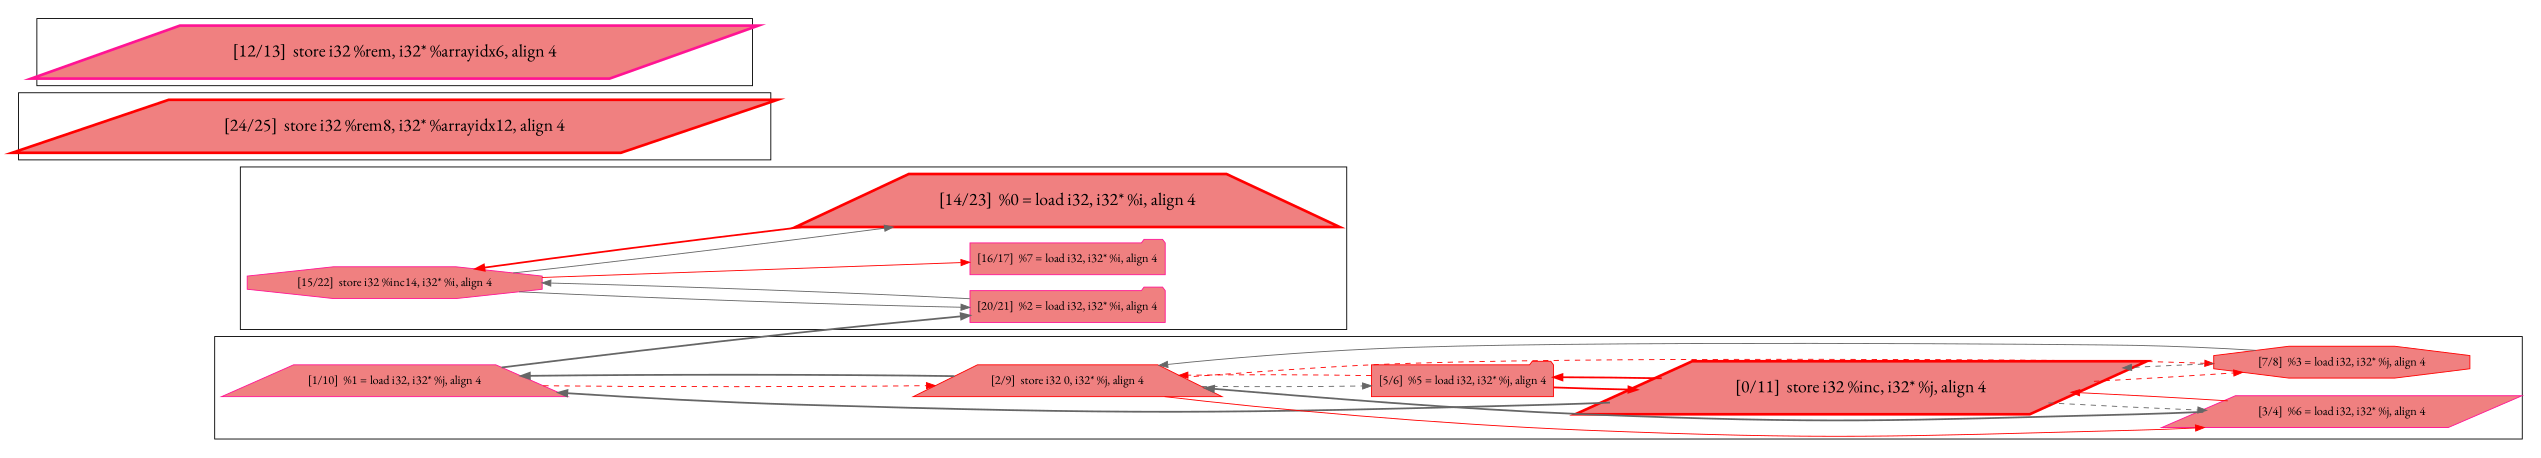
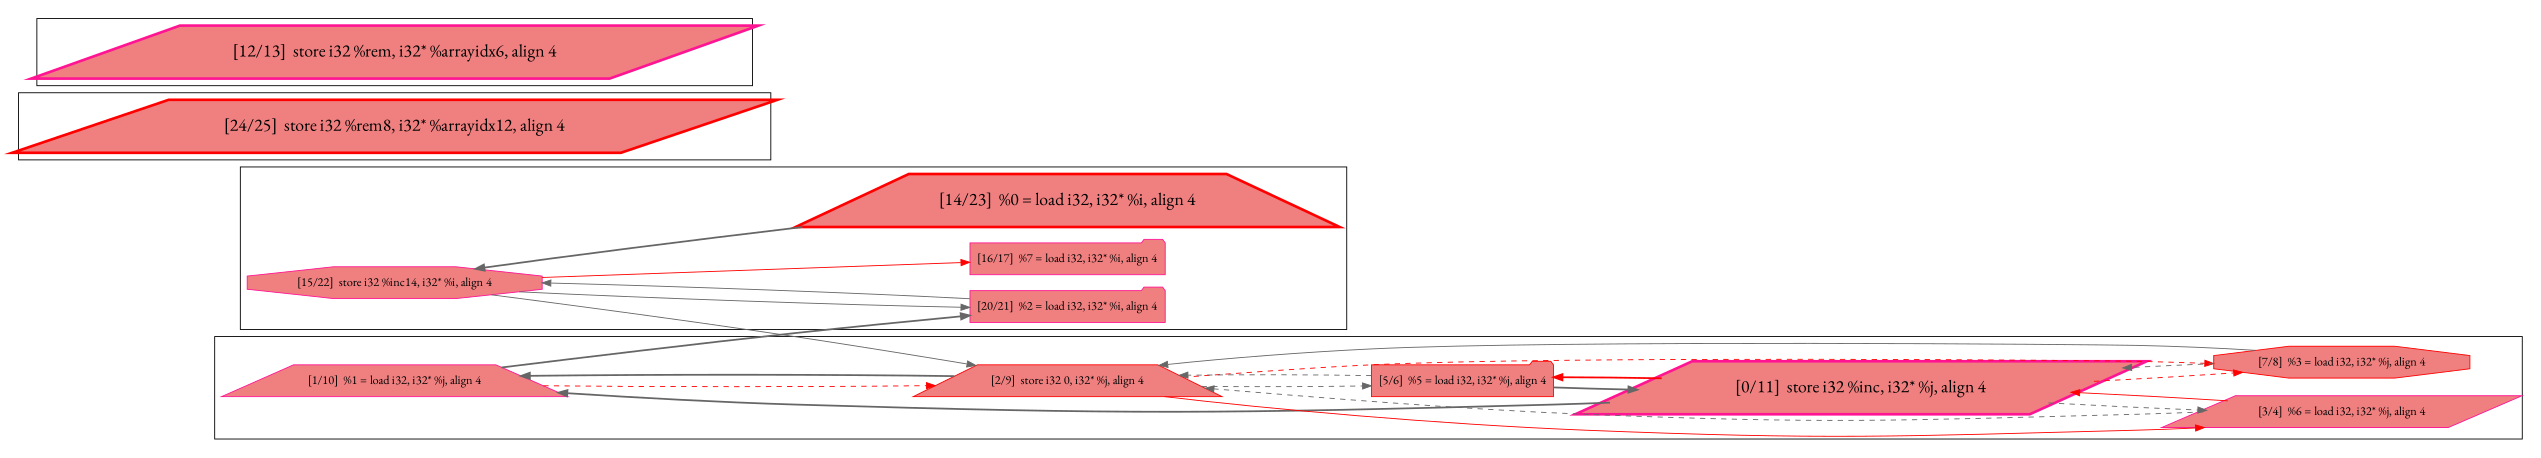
(643, 247) -> (643, 247)
(699, 251) -> (706, 324)
(1293, 375) -> (1293, 375)
(1861, 388) -> (1861, 388)
(1591, 389) -> (1591, 389)
(1708, 418) -> (1708, 418)
